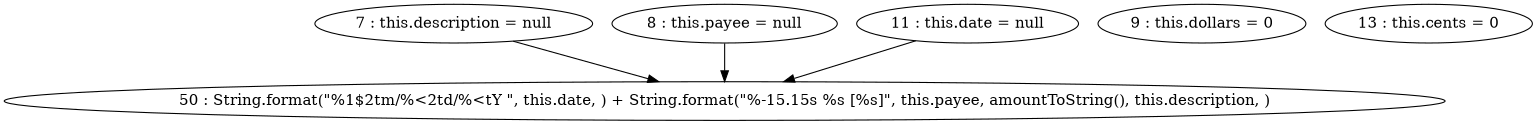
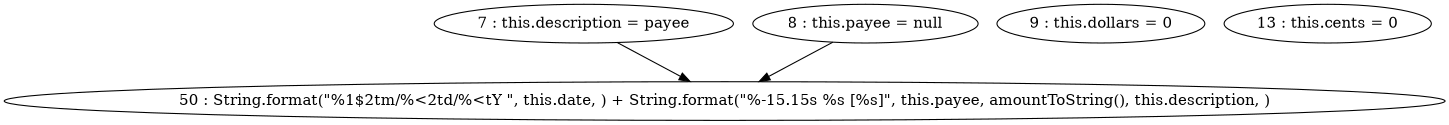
(454, 24) -> (584, 24)
(968, 24) -> none
